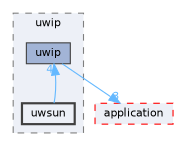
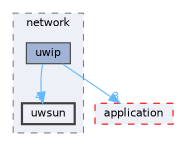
(48, 24) -> (48, 24)
(56, 89) -> (41, 78)
